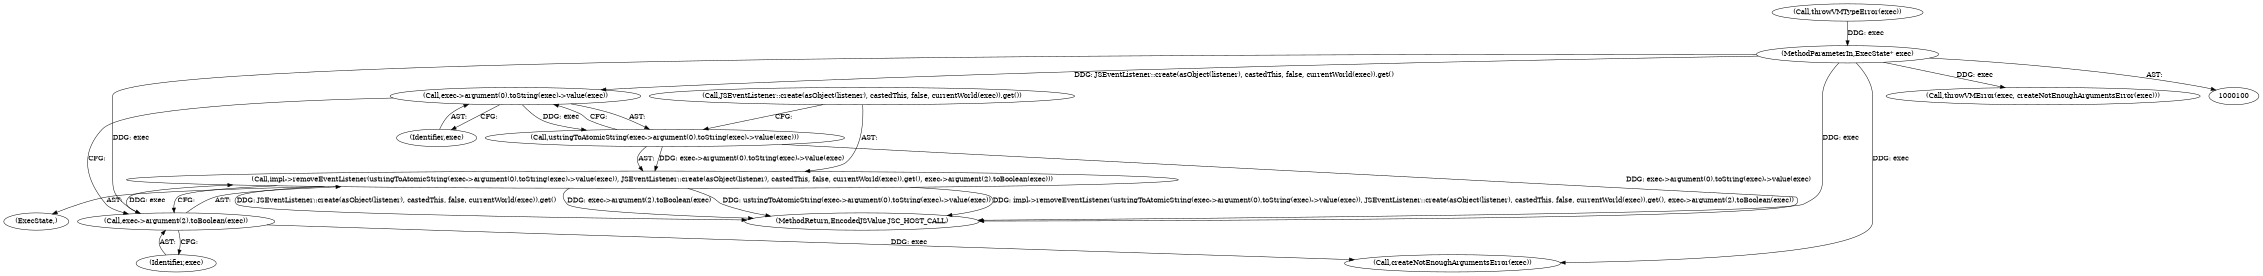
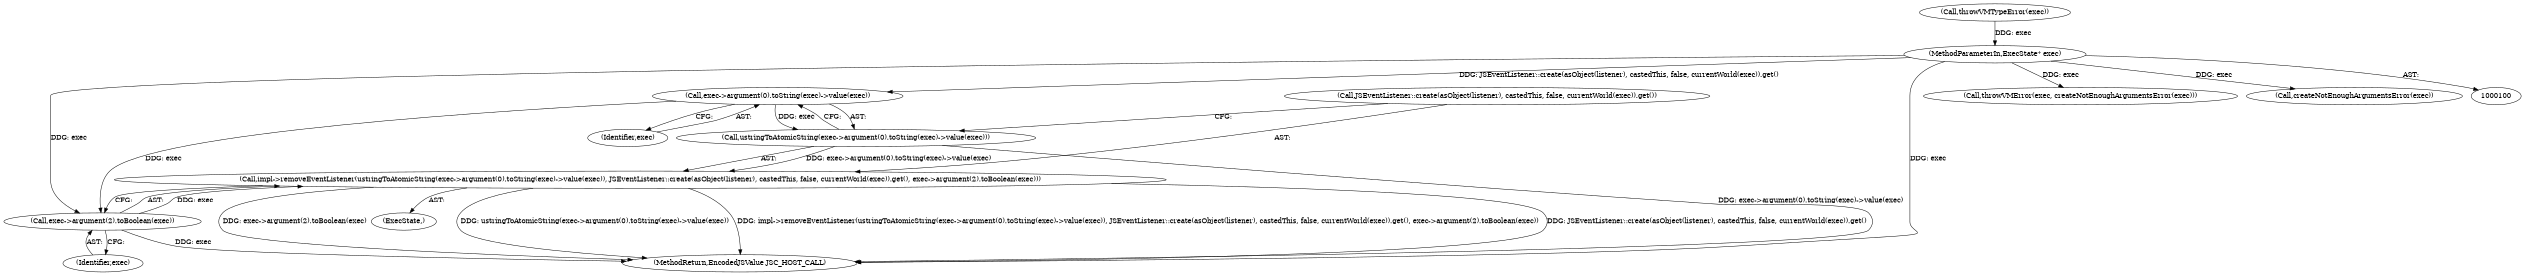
(98, 159) -> (164, 159)
(808, 242) -> (370, 256)
